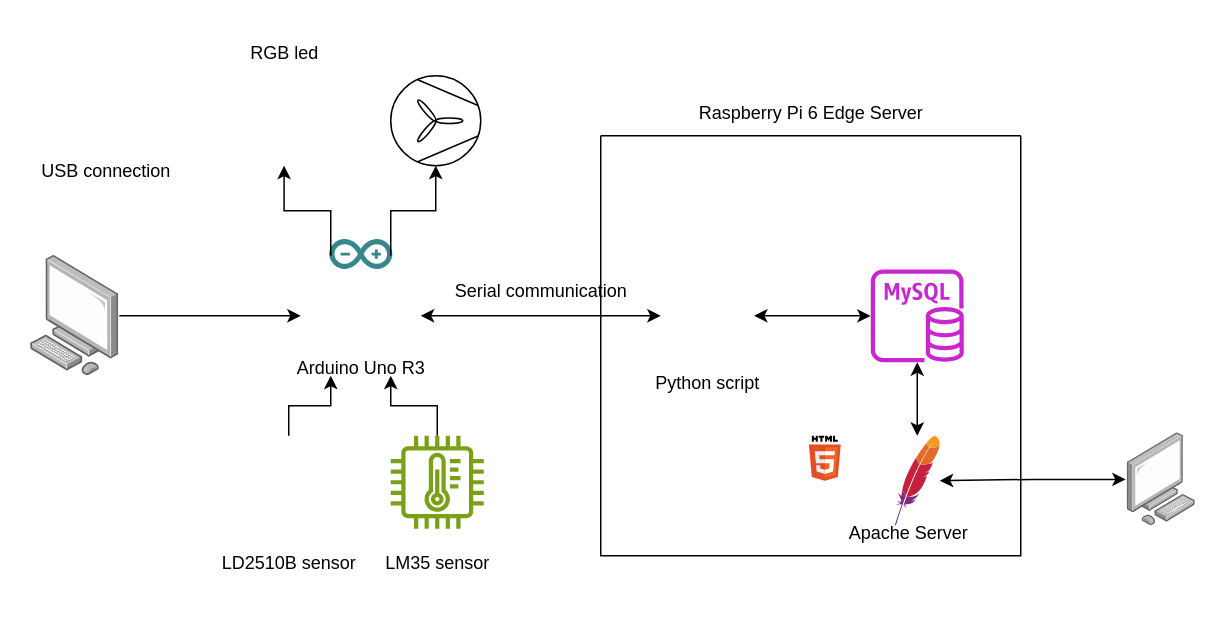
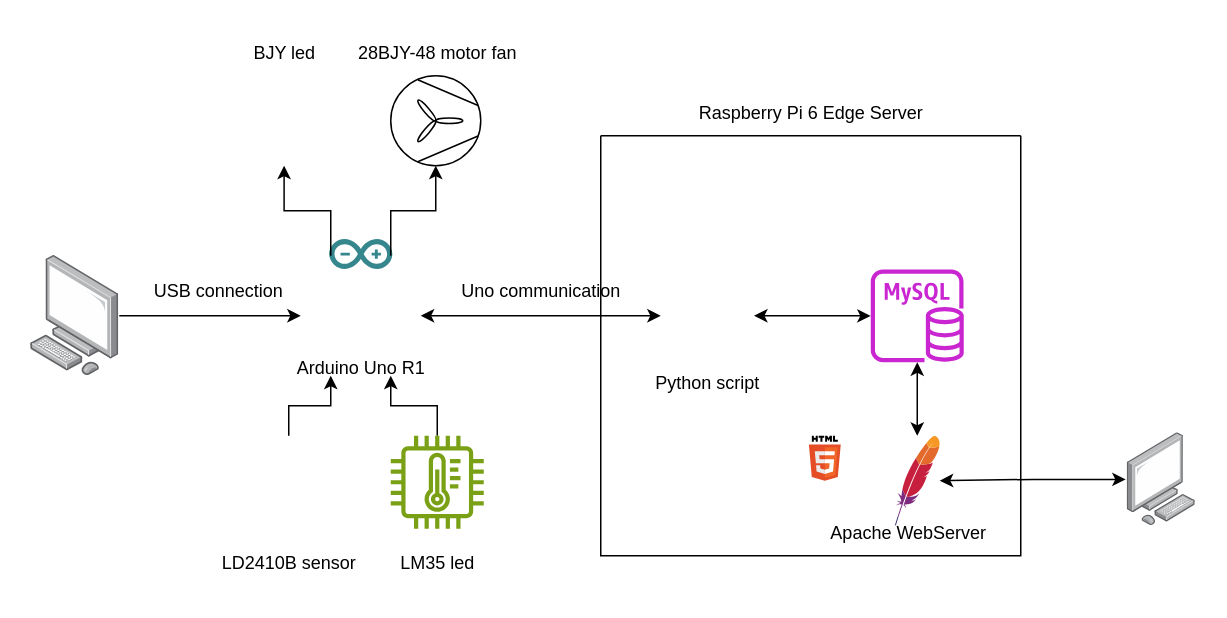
(285, 53) -> (285, 53)
none -> (437, 53)
(106, 172) -> (218, 292)
(542, 292) -> (542, 292)
(362, 368) -> (362, 368)
(909, 533) -> (909, 533)
(290, 563) -> (290, 563)
(438, 563) -> (438, 563)
